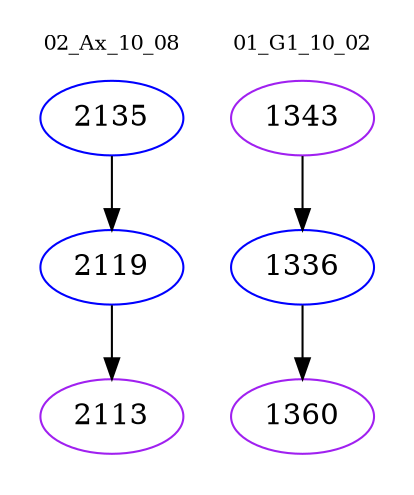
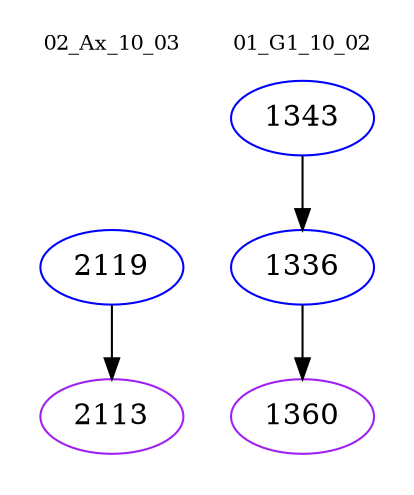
(112, 45) -> (112, 45)
(112, 118) -> none
(303, 118) -> (303, 118)
